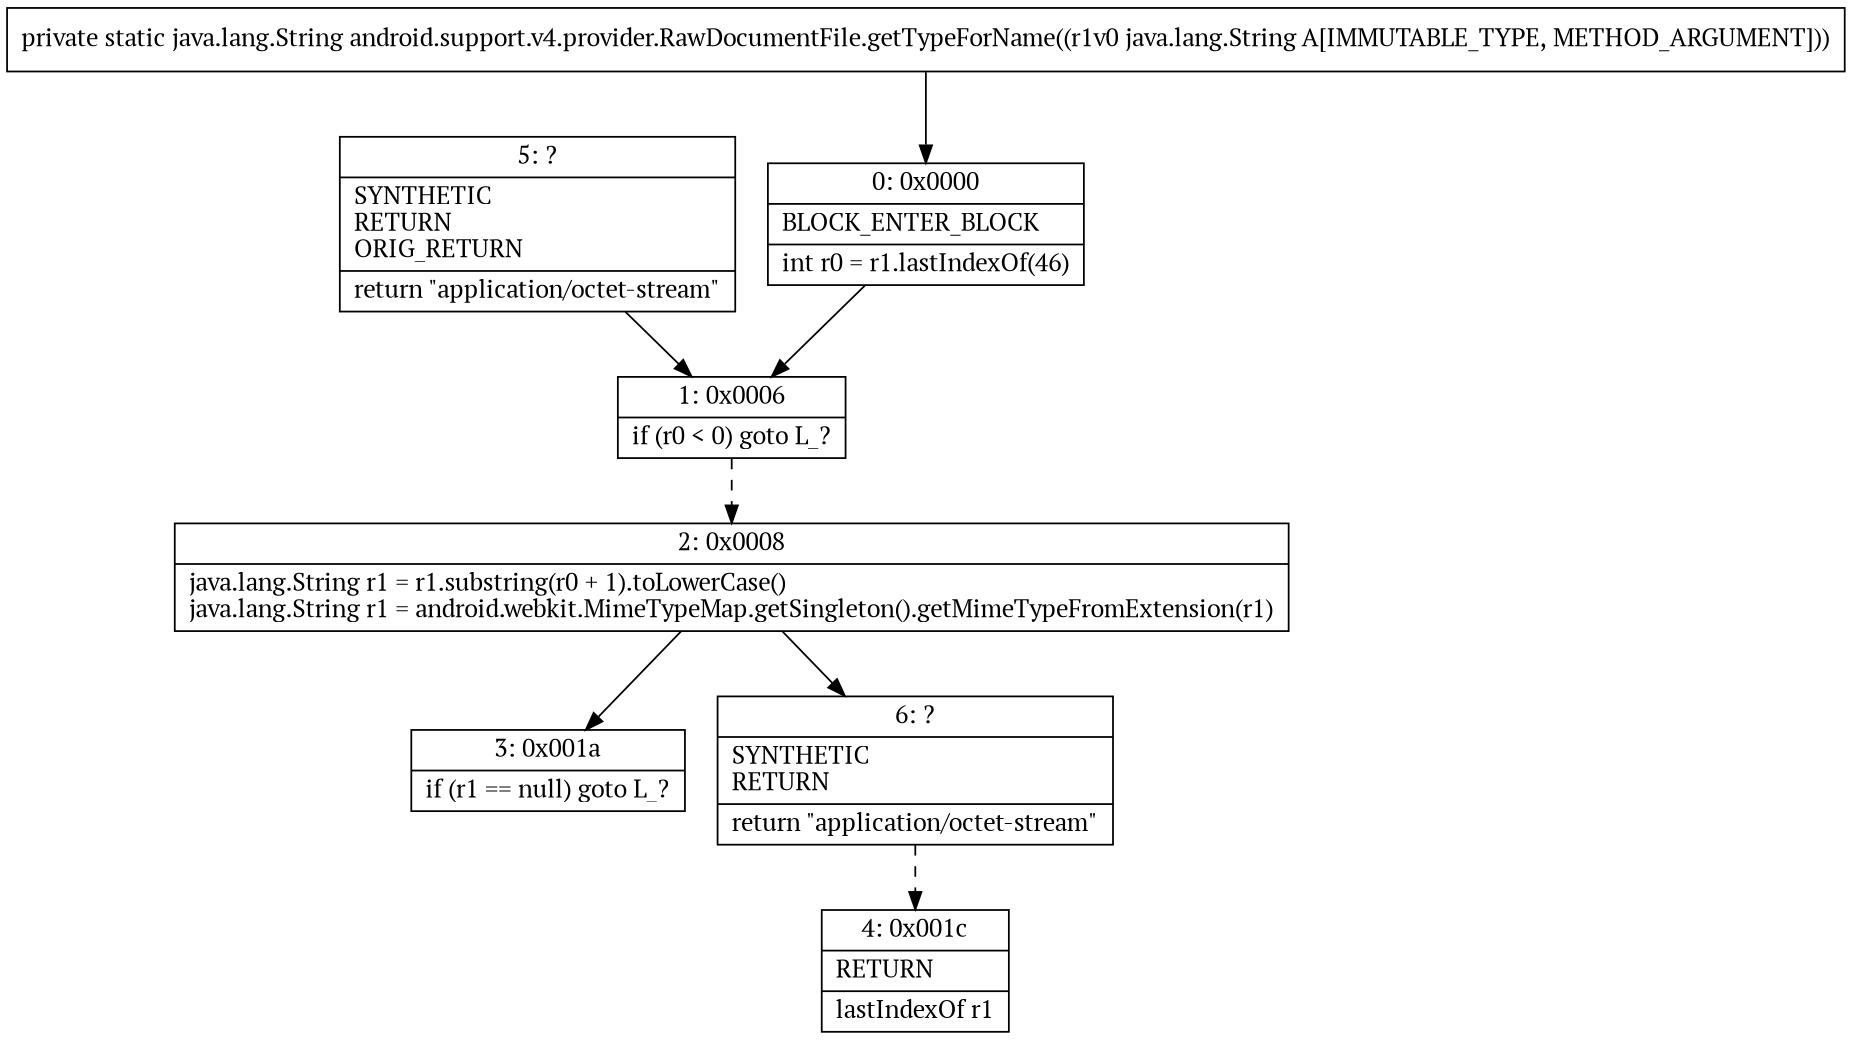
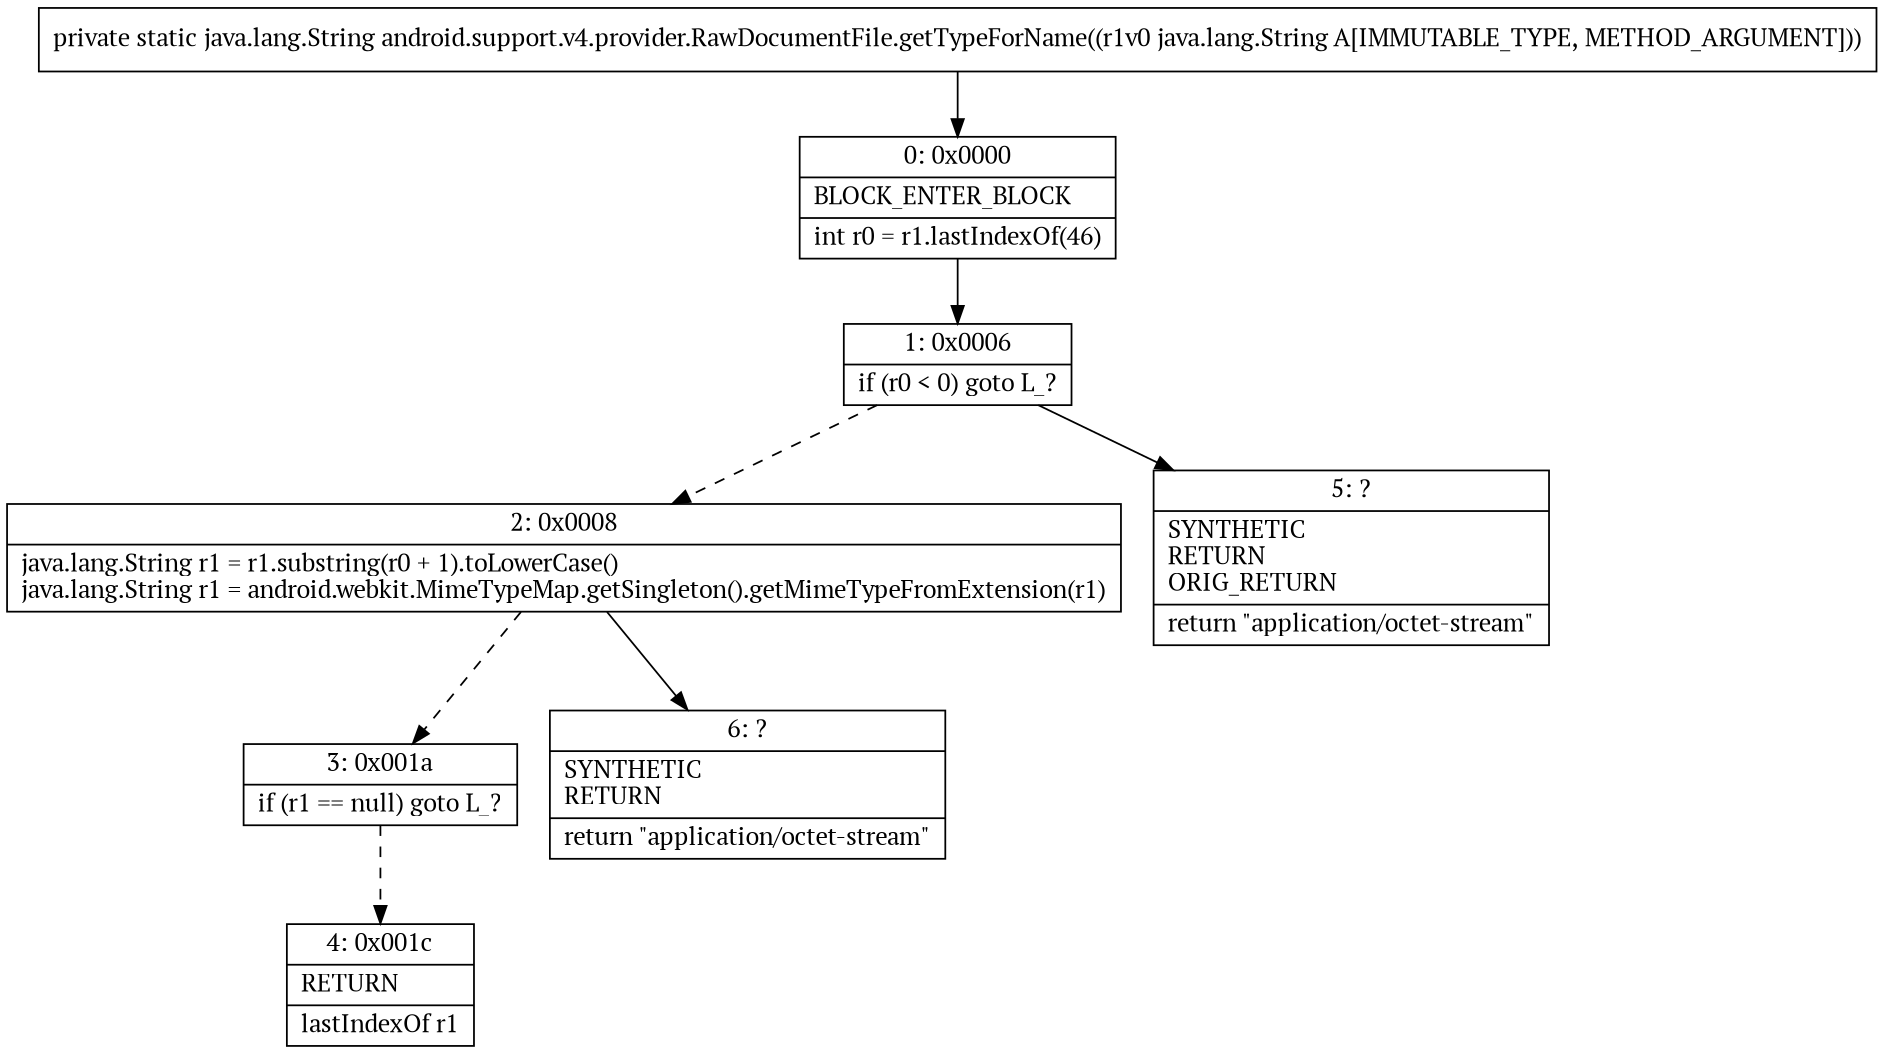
(652, 338) -> (1098, 434)
(640, 674) -> (473, 671)
(915, 868) -> (380, 866)
